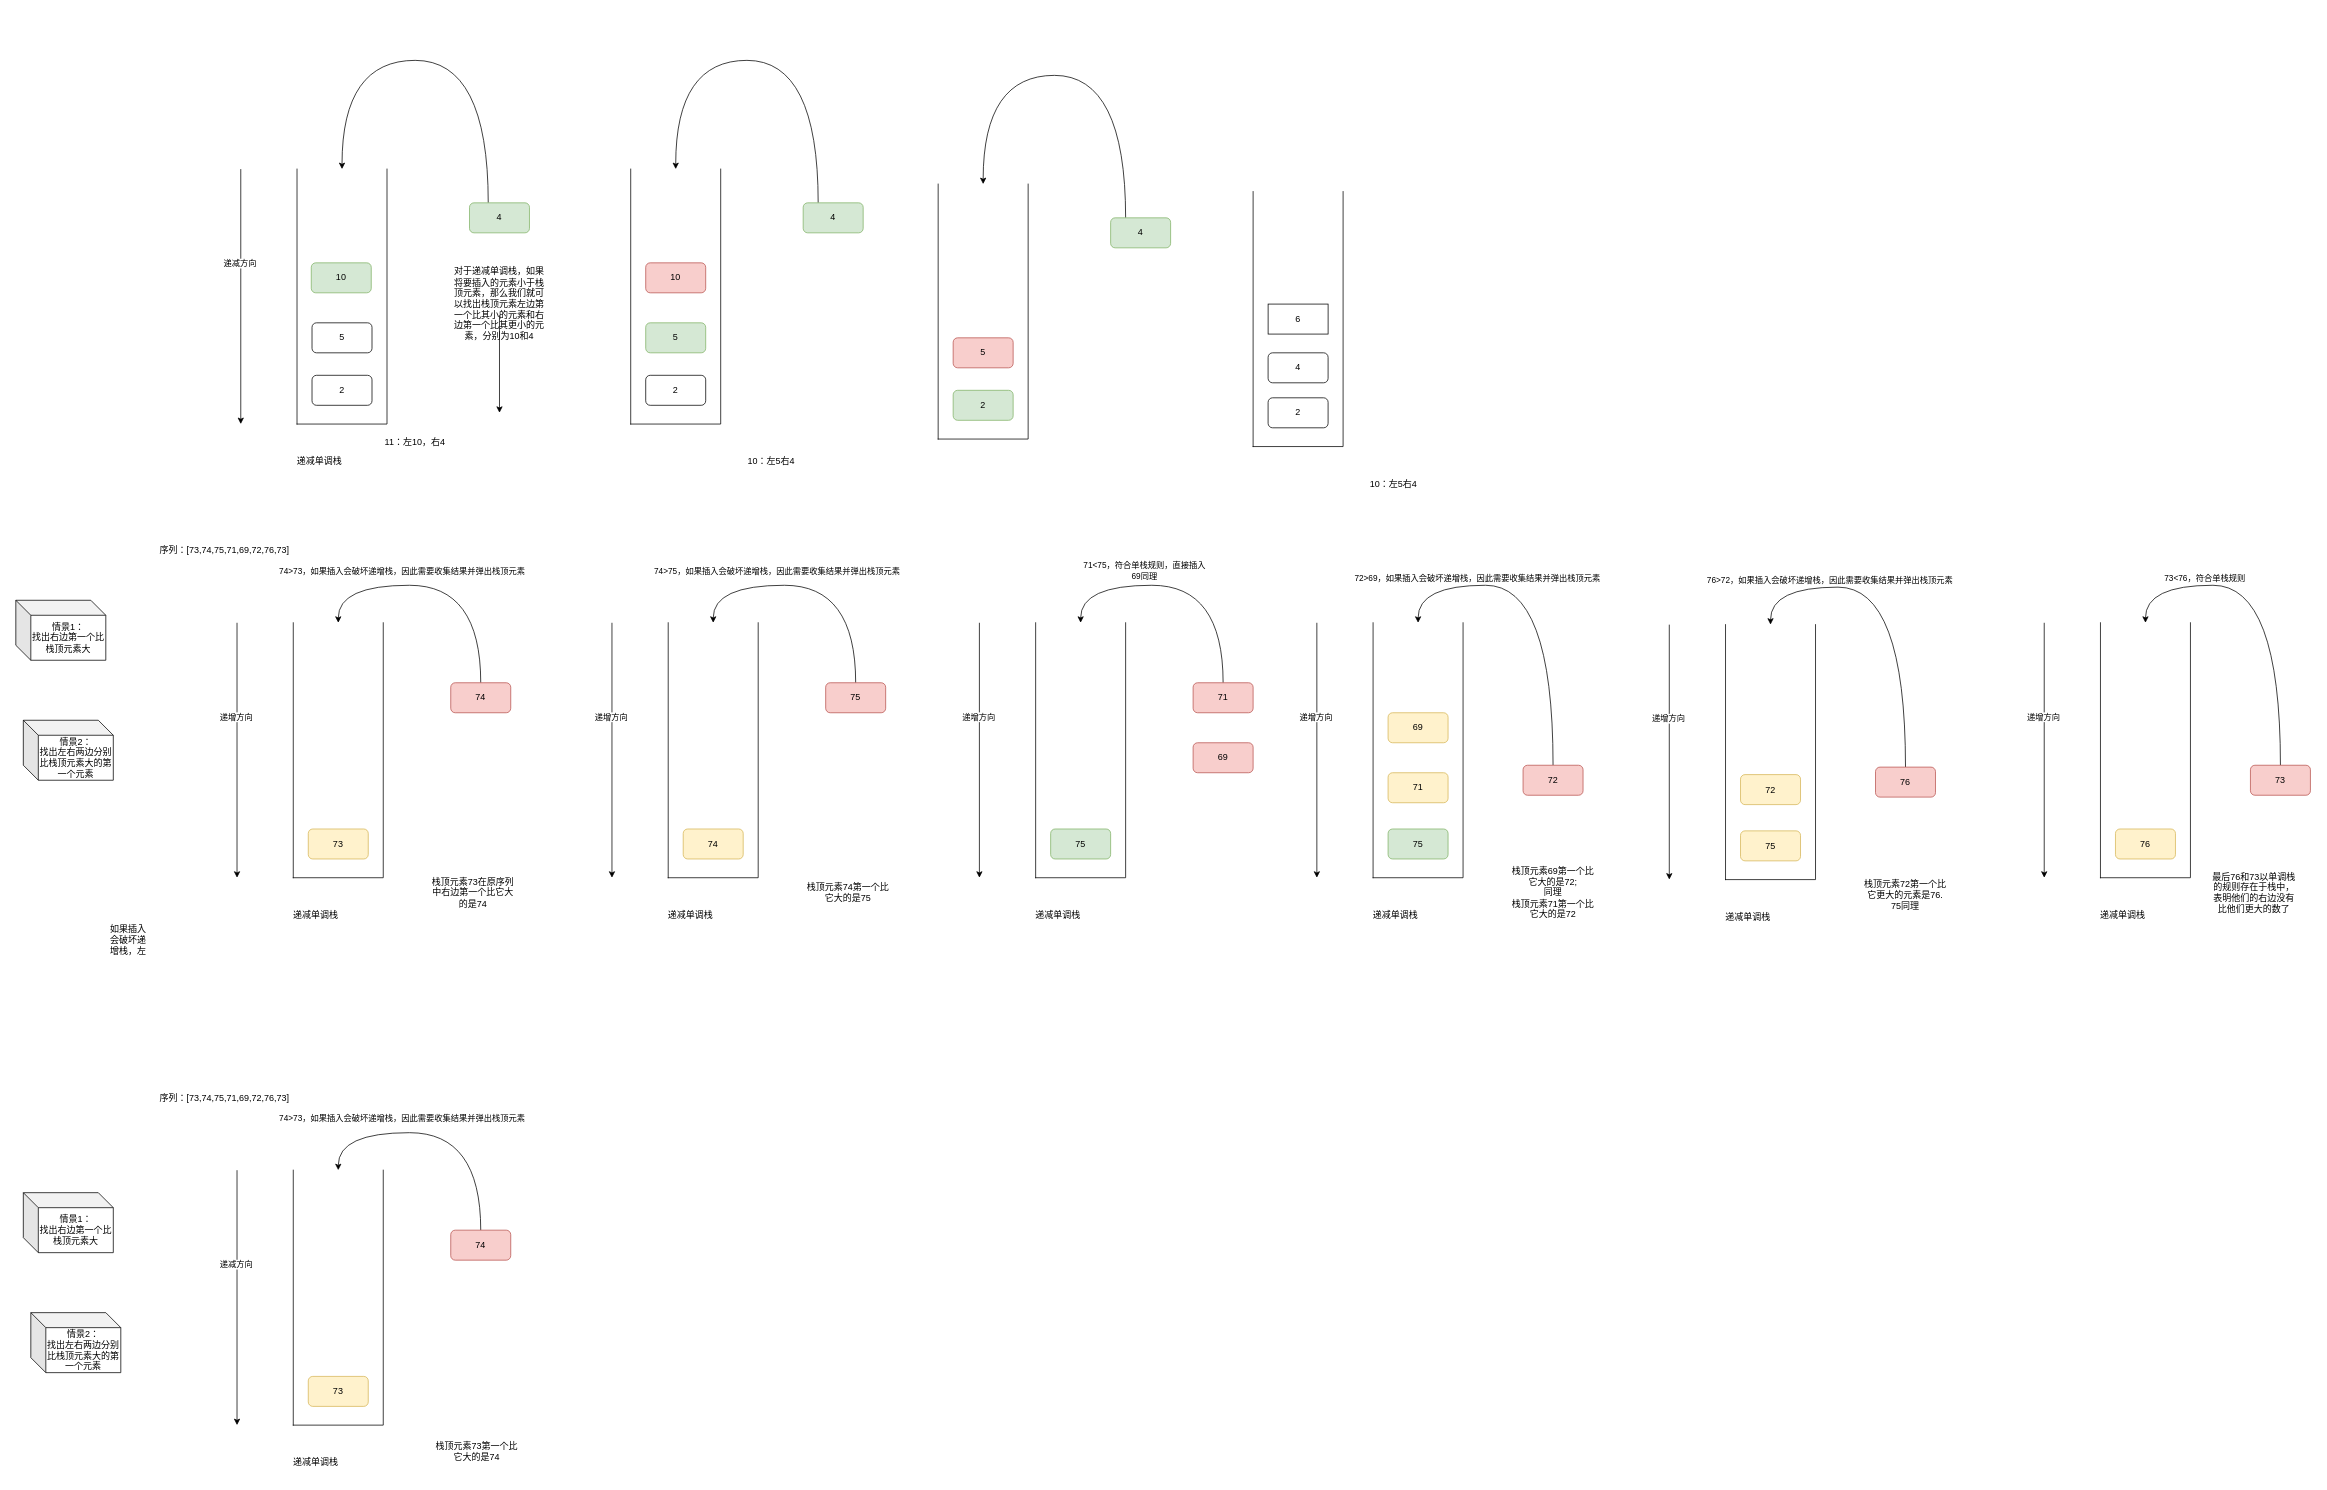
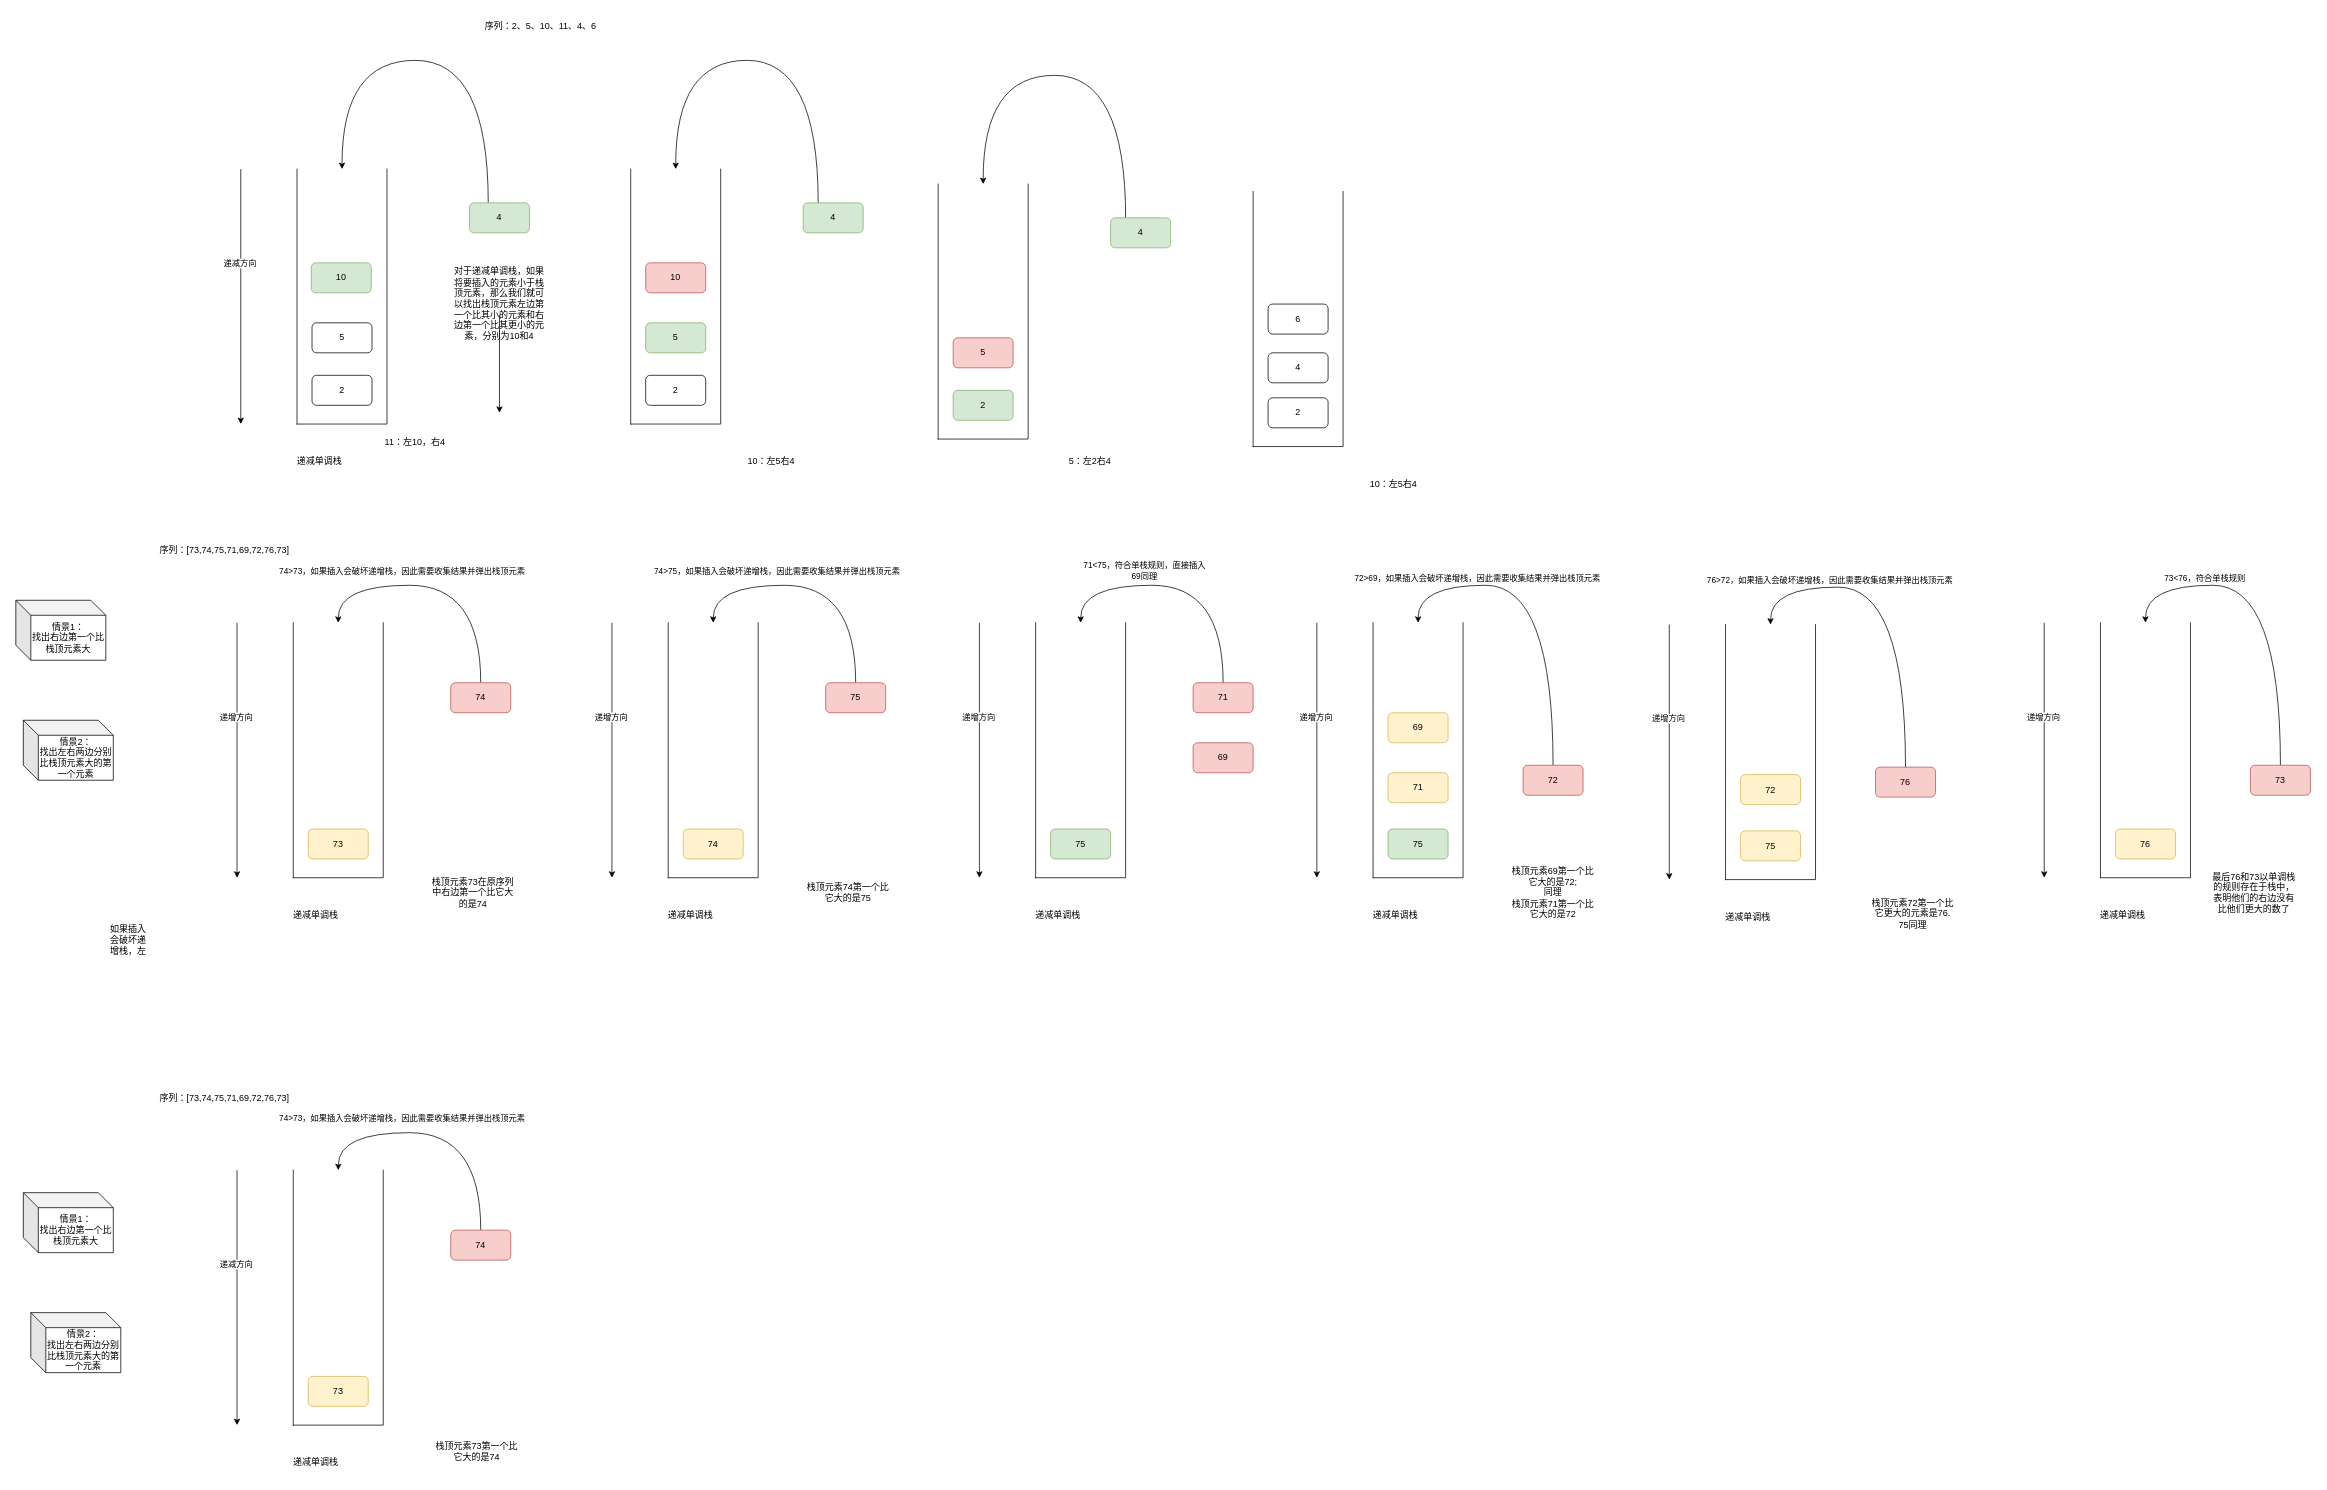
none -> (540, 27)
(1298, 319) -> (1298, 319)
none -> (1090, 462)
(1905, 895) -> (1913, 914)
